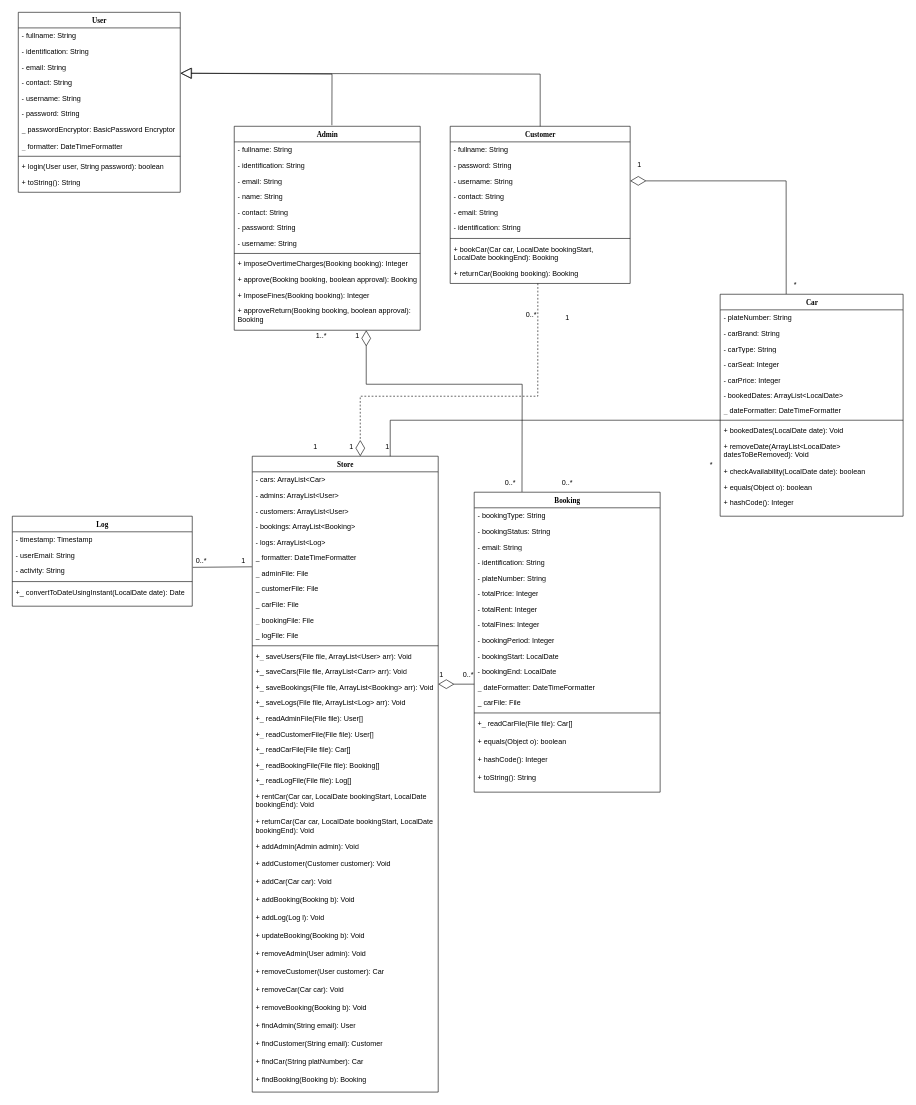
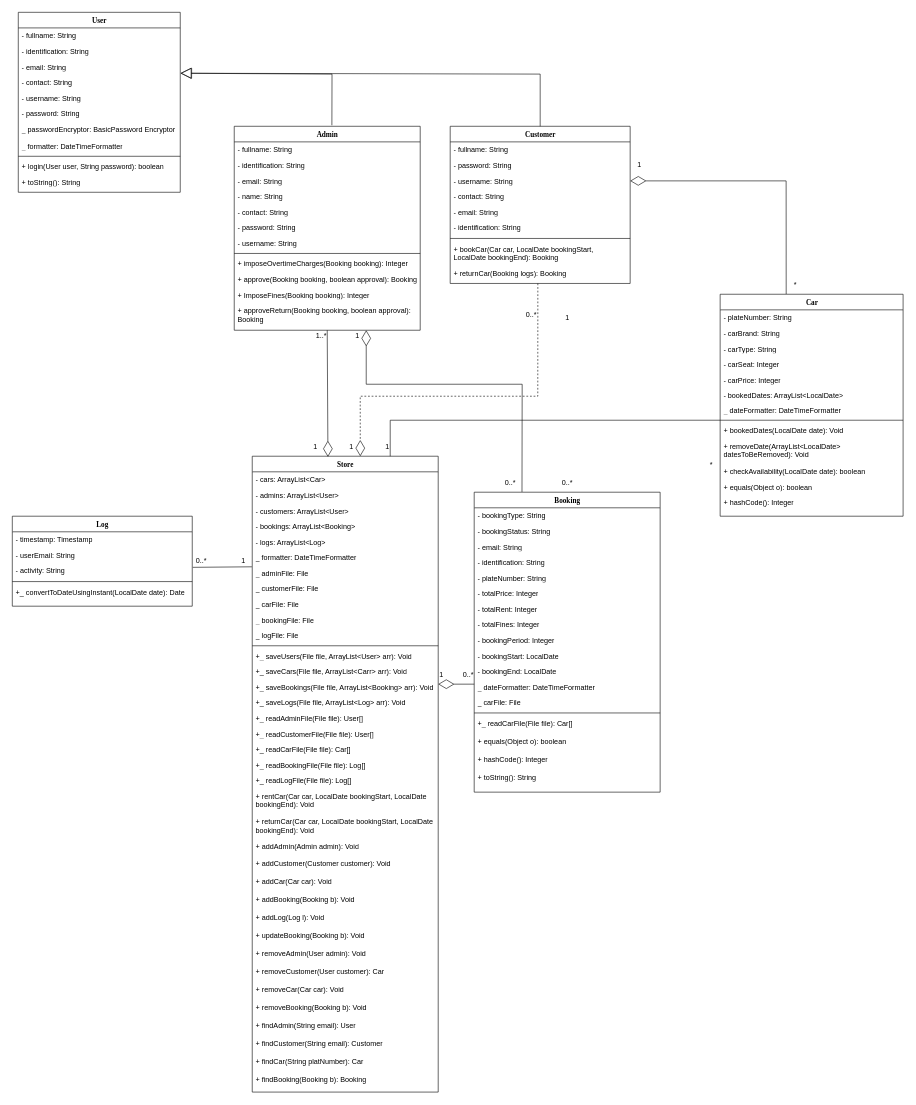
(522, 274) -> (516, 274)
none -> (328, 385)
(325, 766) -> (318, 766)
